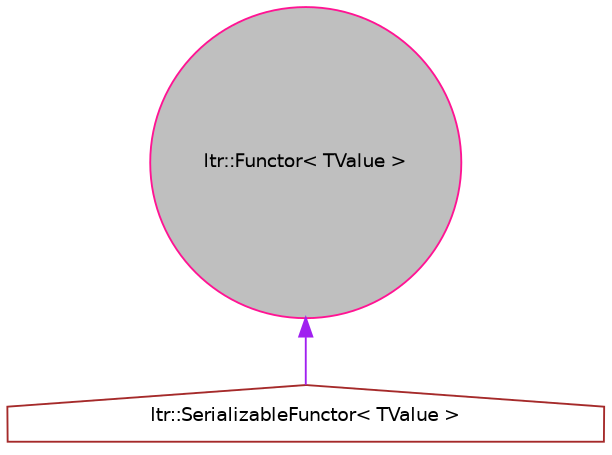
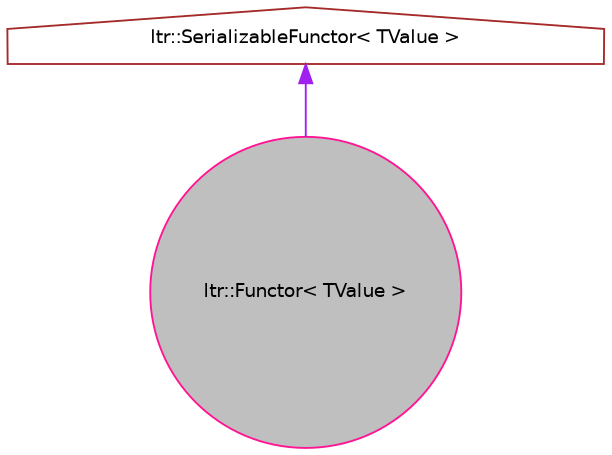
(306, 361) -> (306, 110)
